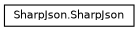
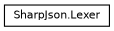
(69, 16) -> (57, 16)
